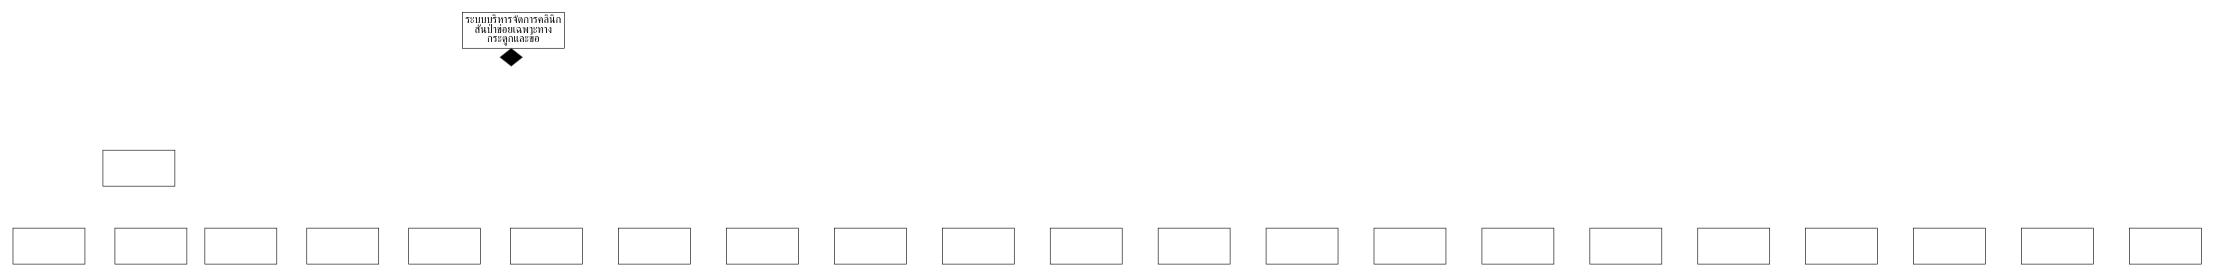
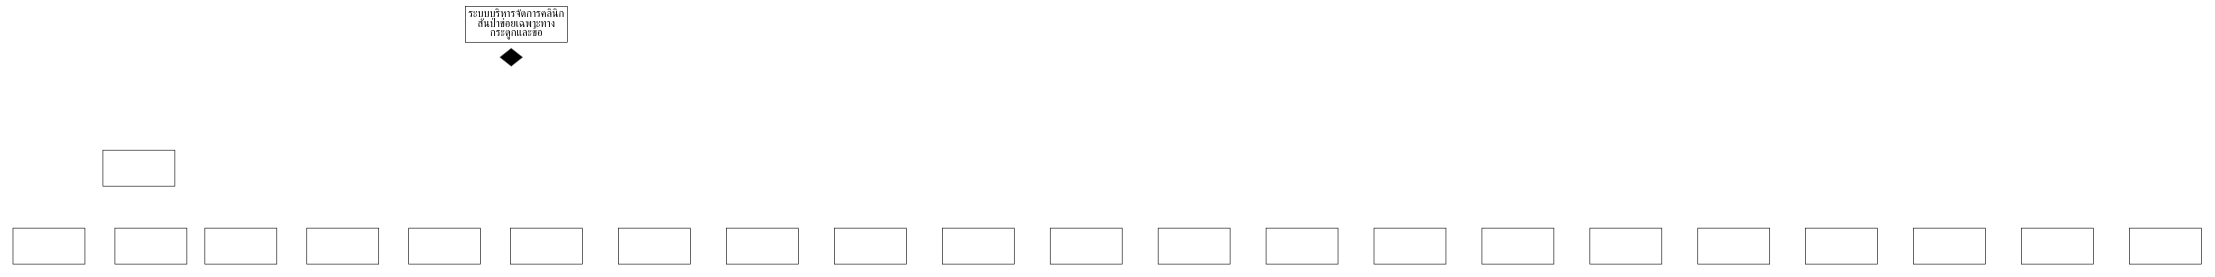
(513, 30) -> (516, 24)
